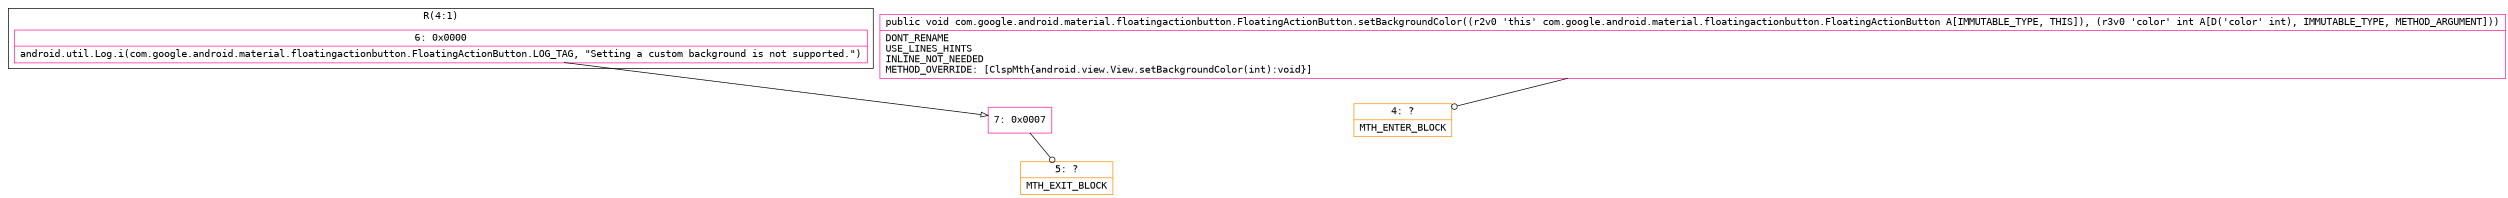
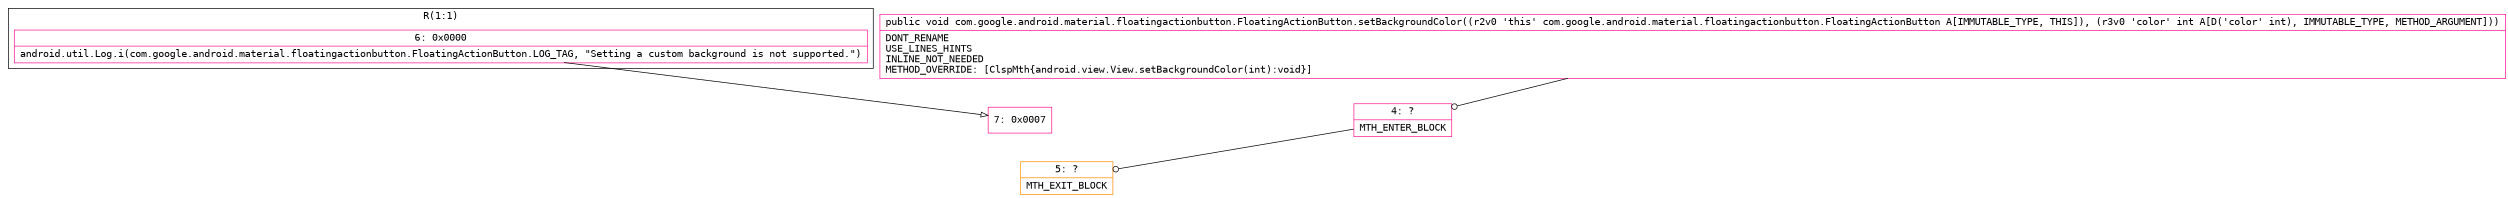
(441, 16) -> (441, 16)
(1403, 120) -> (1403, 120)
(1040, 145) -> (1236, 149)
